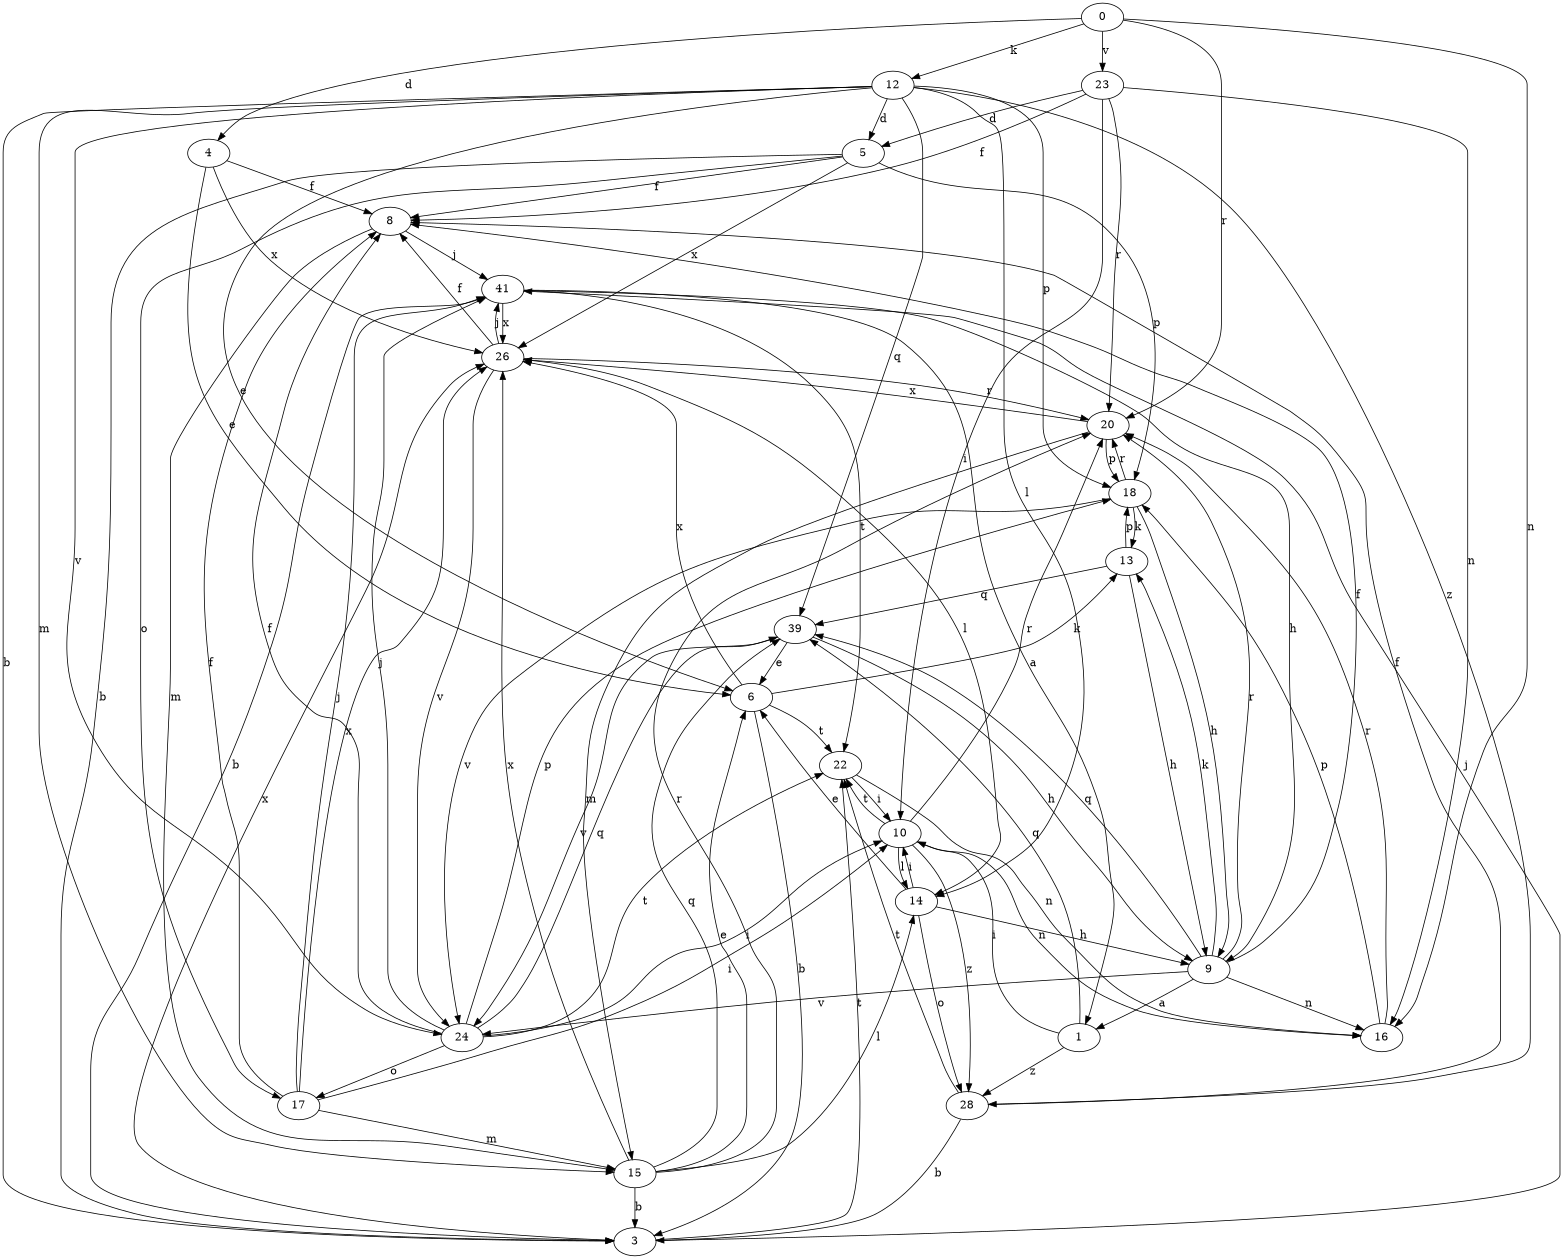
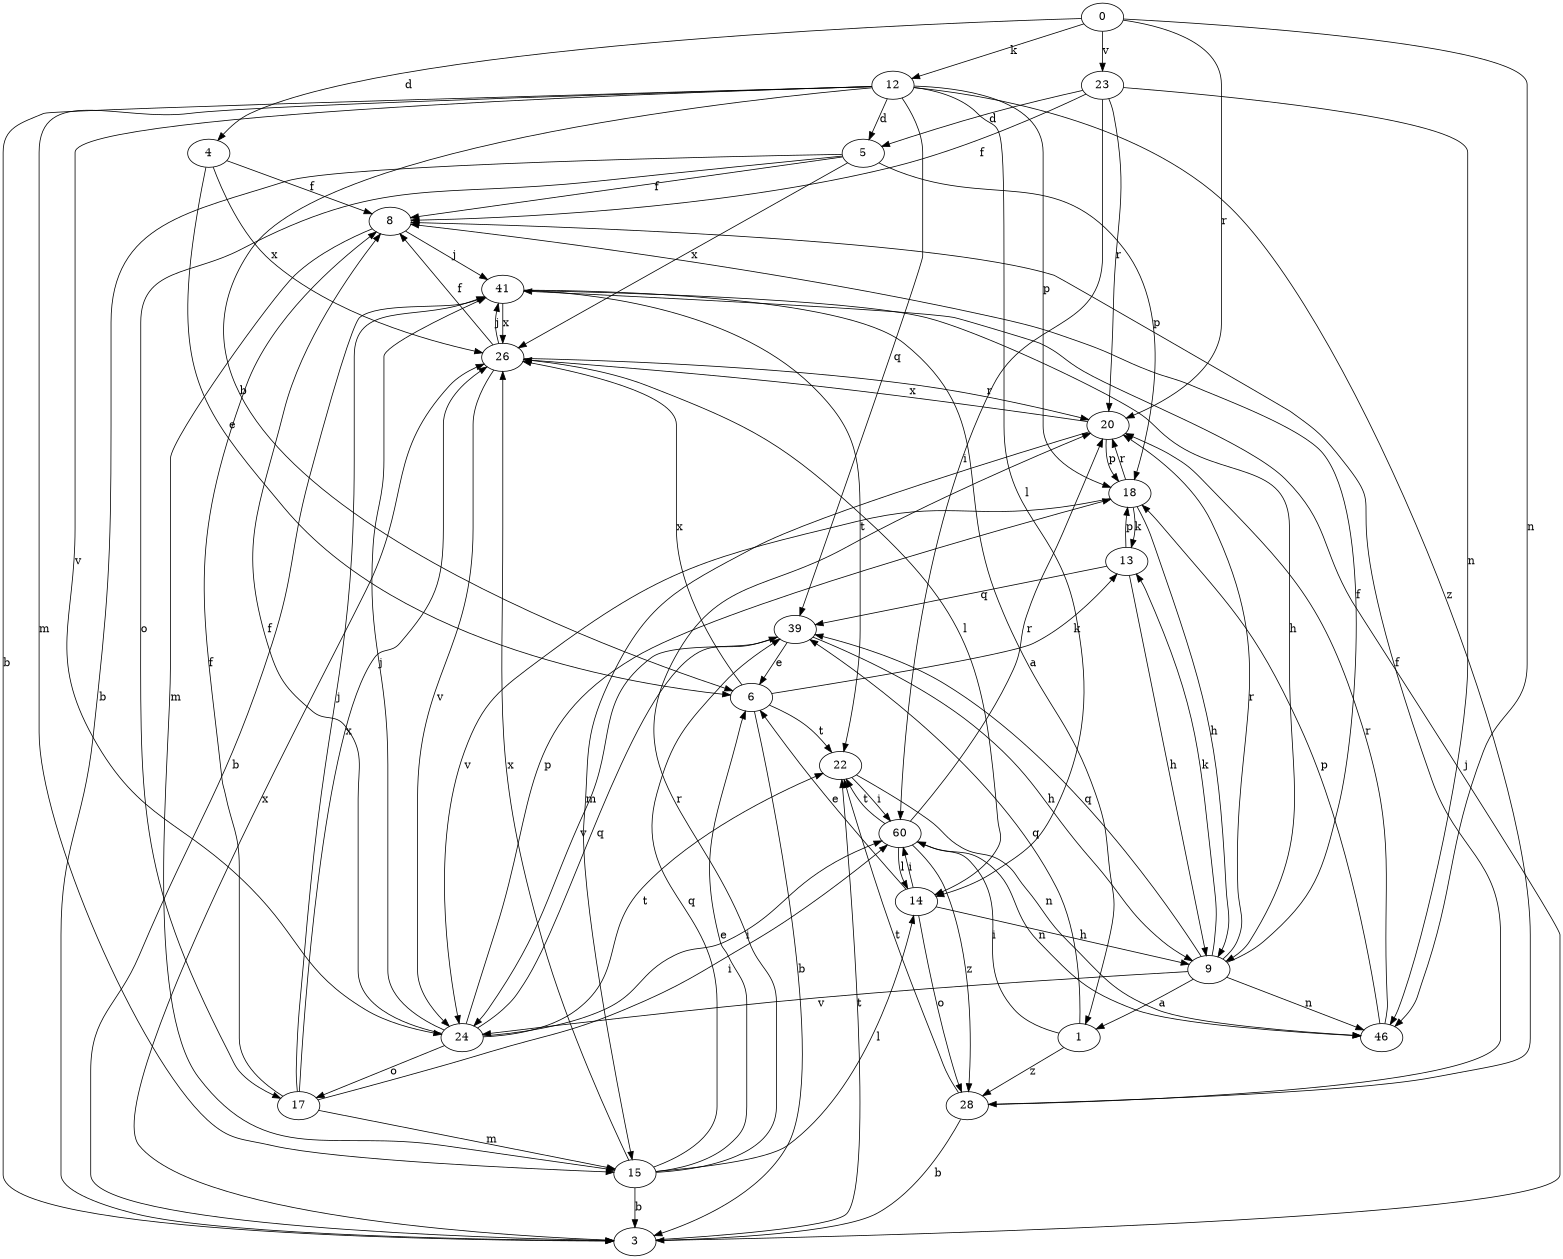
(244, 391) -> (244, 391)
(900, 834) -> (900, 834)
(1382, 1038) -> (1382, 1038)
